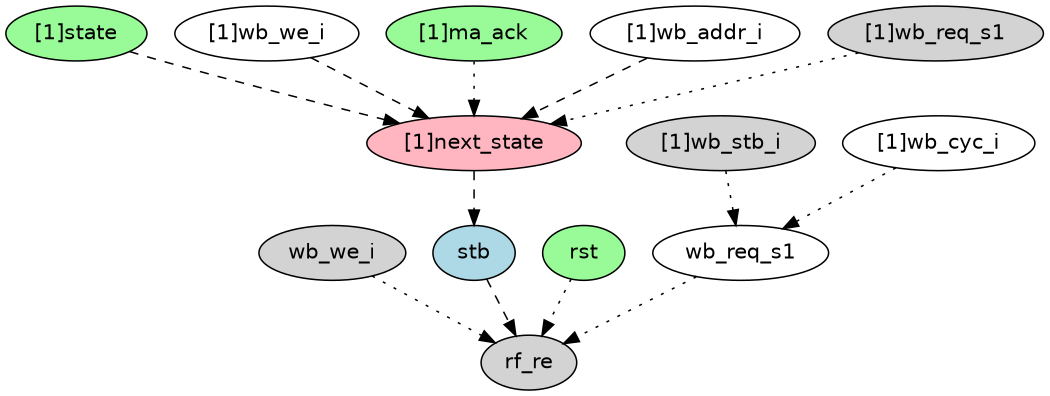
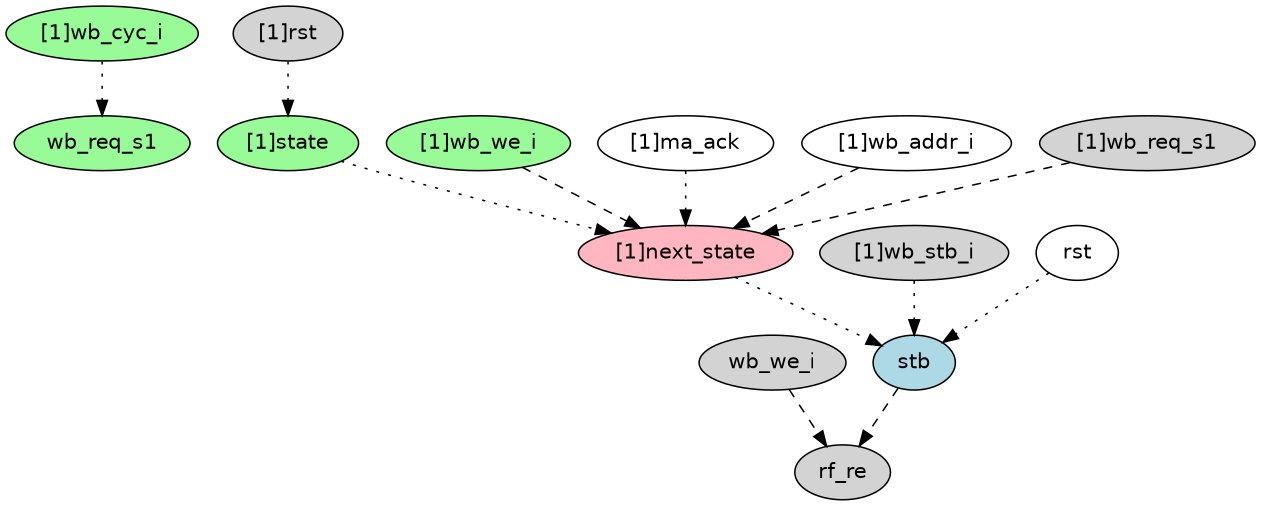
(267, 34) -> (478, 143)
none -> (288, 34)
(474, 34) -> (686, 143)
(257, 87) -> (468, 196)
(712, 87) -> (924, 196)
(939, 143) -> (102, 34)
(474, 191) -> (801, 308)
(729, 191) -> (914, 300)
(584, 253) -> (1077, 253)
(741, 253) -> (102, 143)
(560, 301) -> (1002, 303)
(427, 306) -> (804, 412)
(637, 307) -> none
